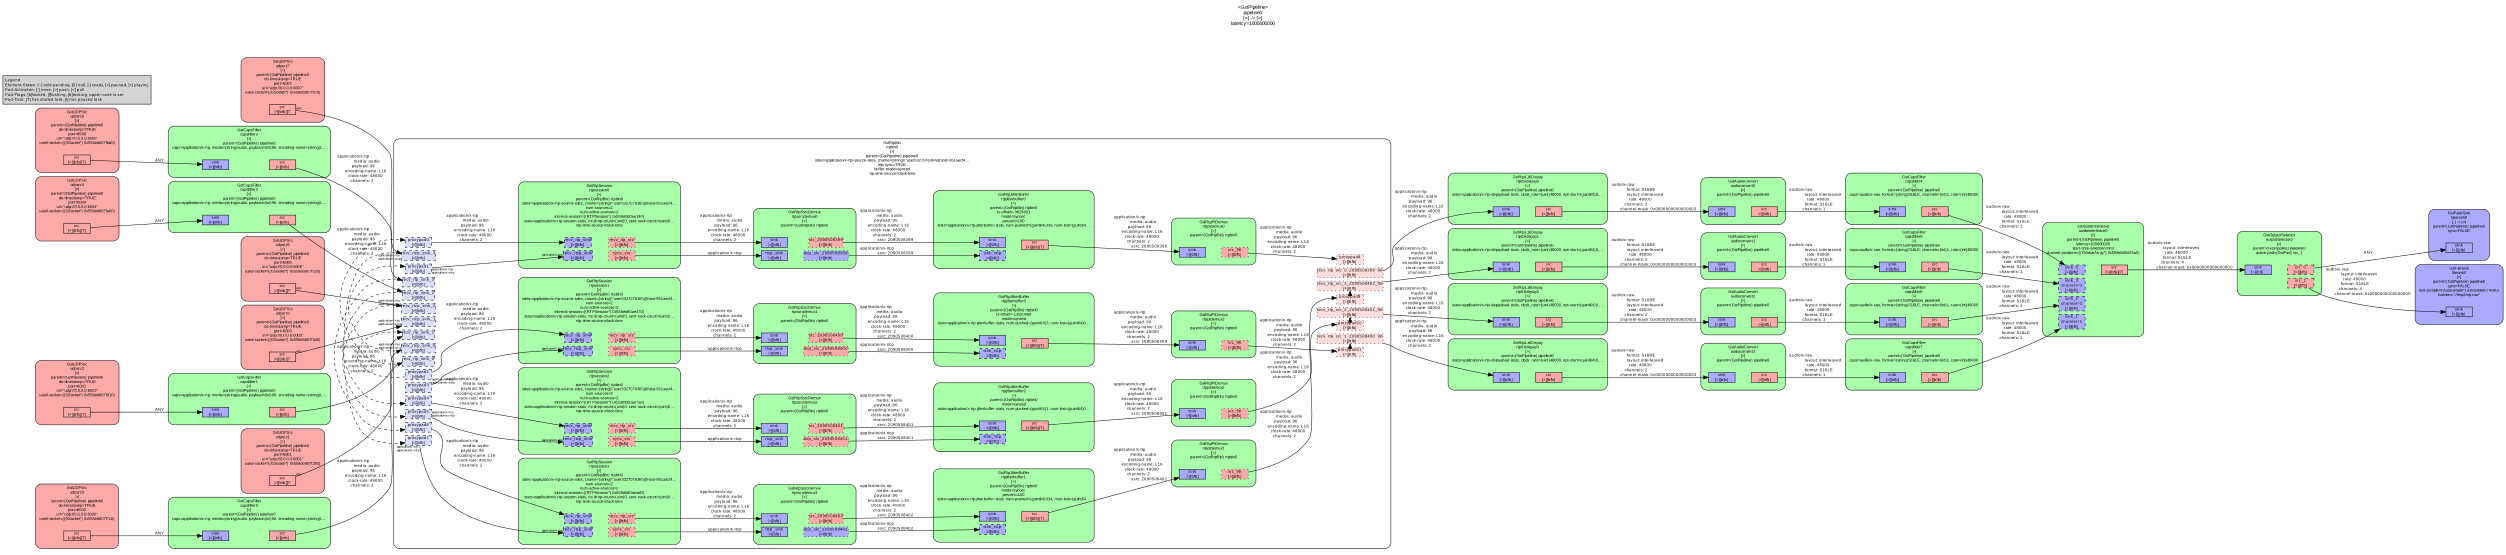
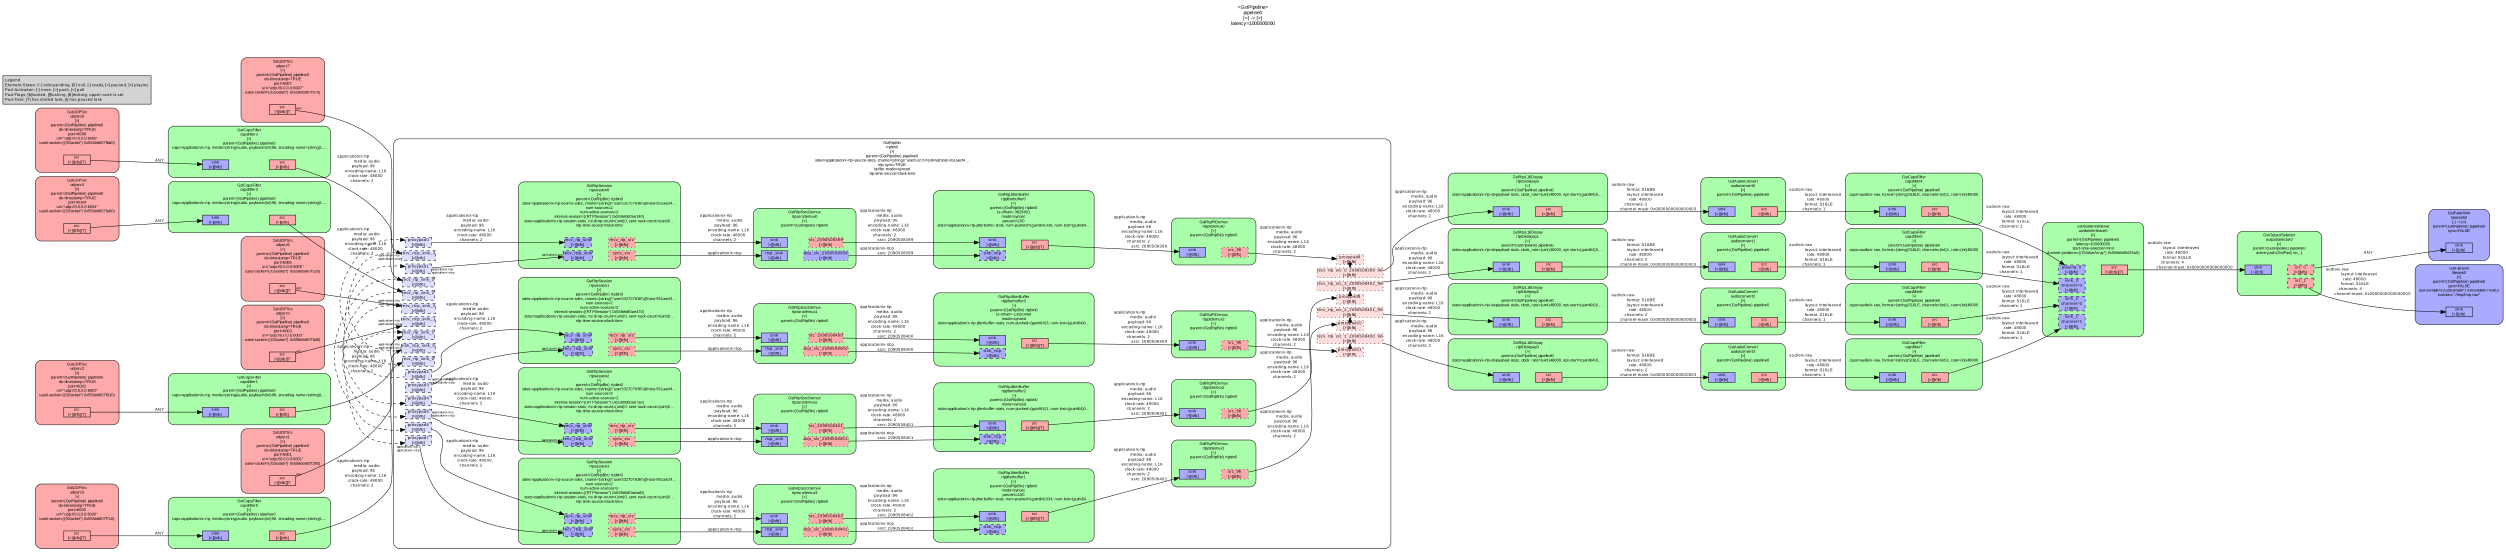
none -> (1350, 265)
(2072, 270) -> (2072, 270)
(418, 348) -> (418, 348)
(826, 532) -> (826, 532)
